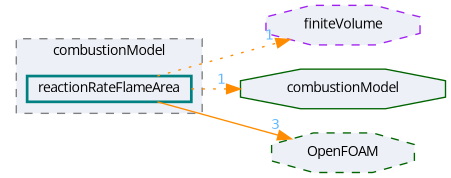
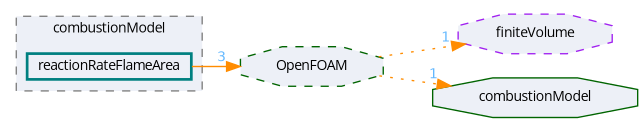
(217, 60) -> (415, 51)
(211, 89) -> (408, 80)
